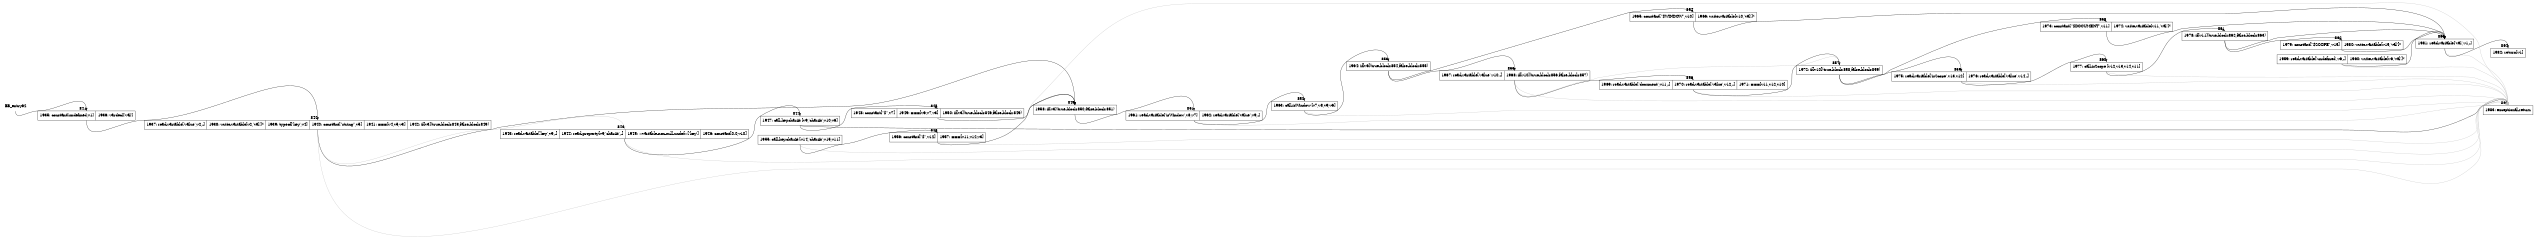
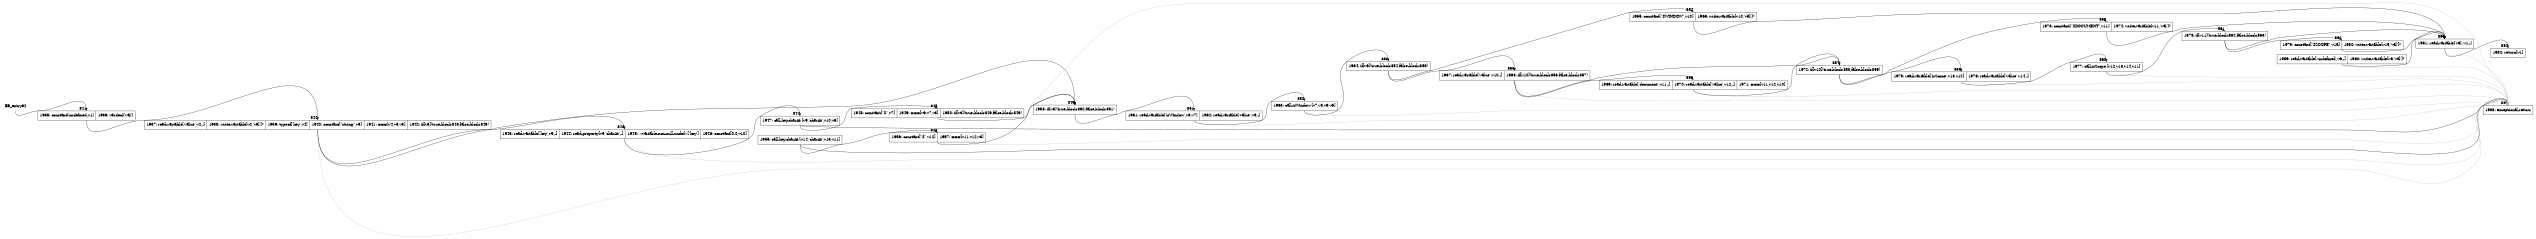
(1673, 68) -> (1673, 68)
(460, 133) -> (460, 133)
(1672, 149) -> (1672, 149)
